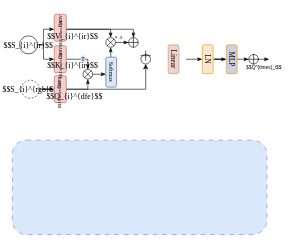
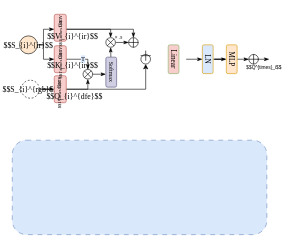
(29, 45) -> (29, 45)
(208, 59) -> (208, 59)
(232, 59) -> (232, 59)
(111, 72) -> (111, 72)
